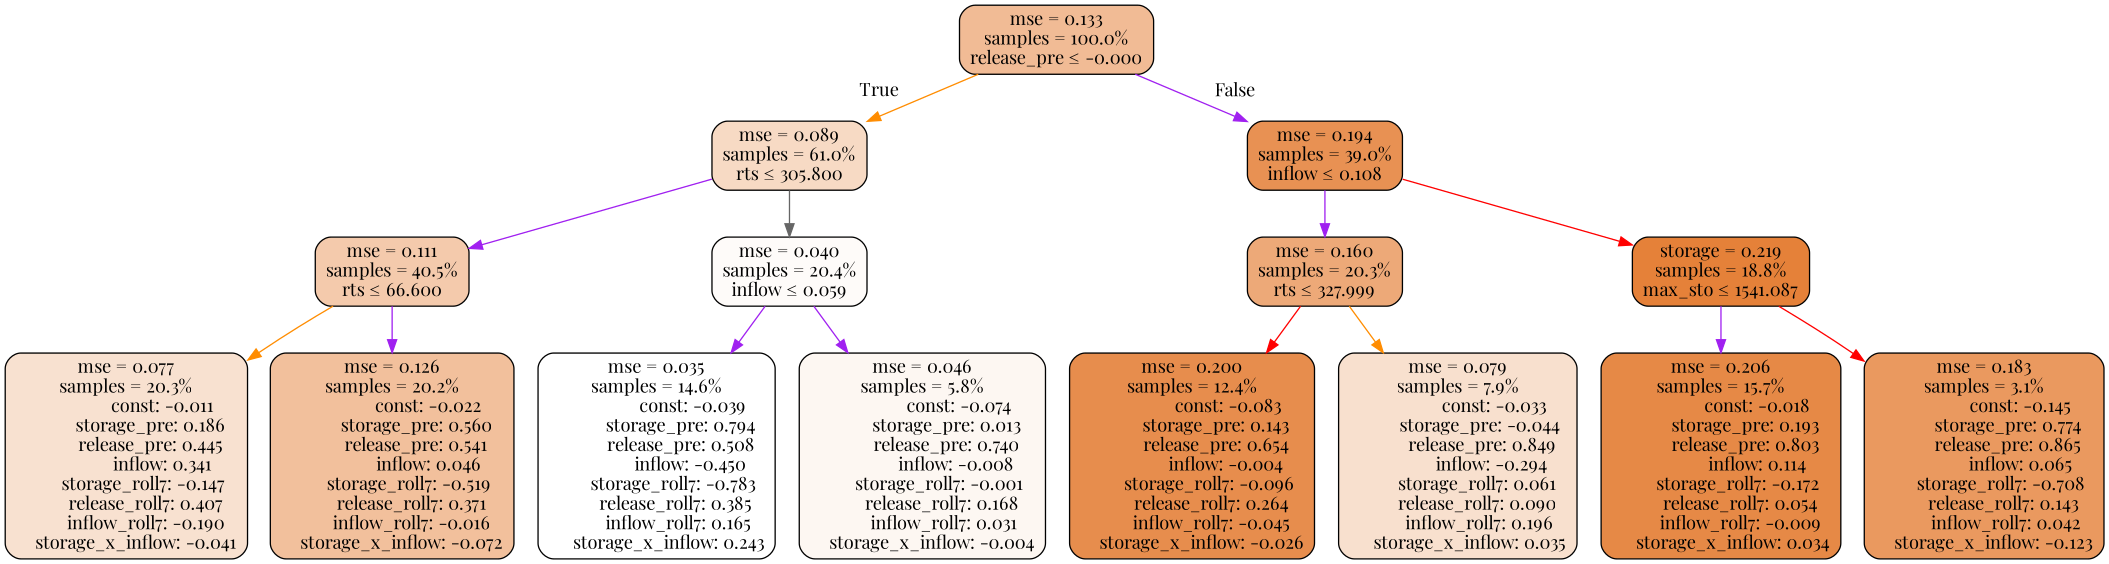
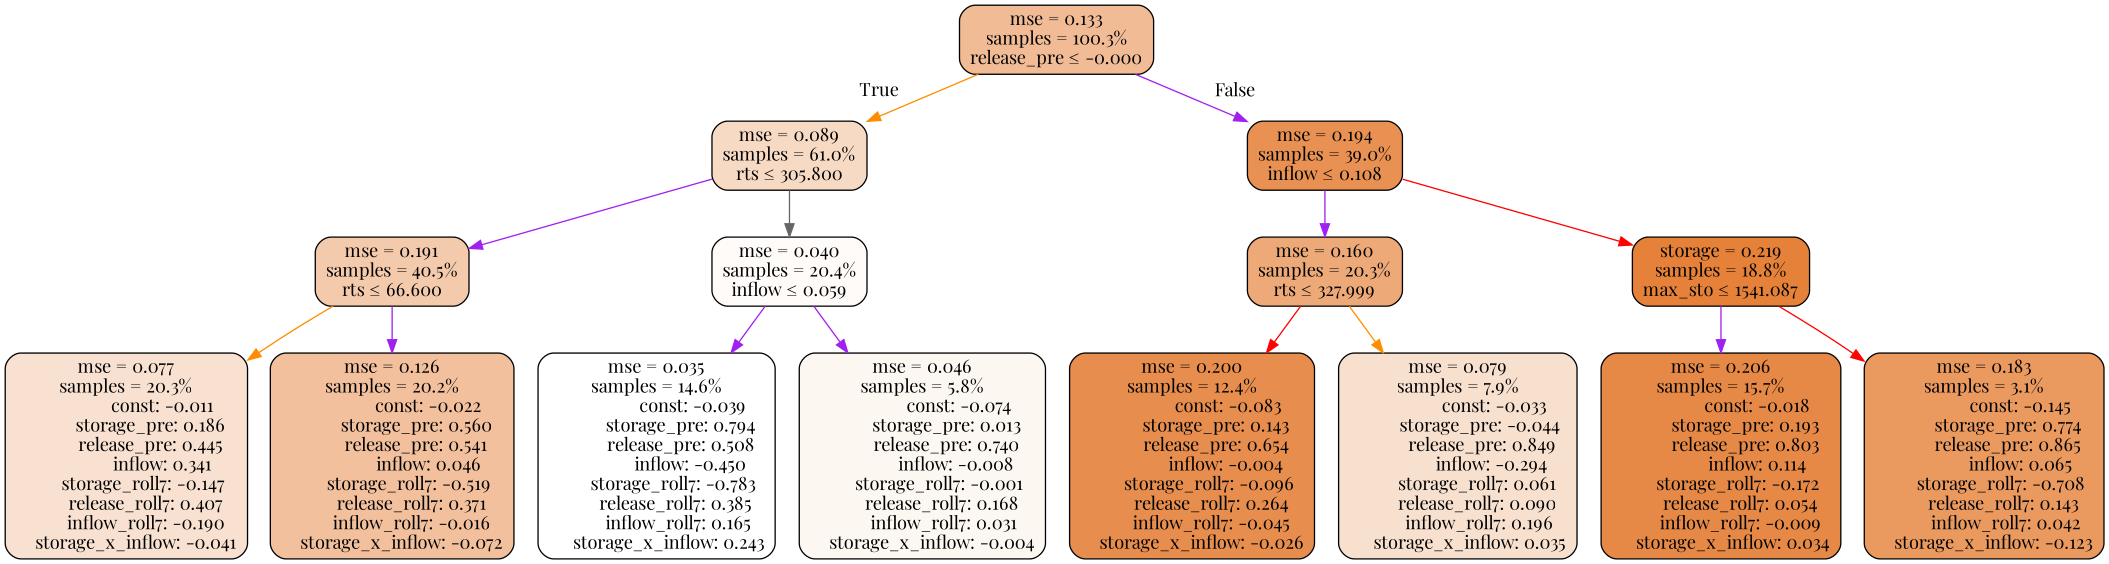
(1057, 40) -> (1057, 40)
(392, 272) -> (392, 272)
